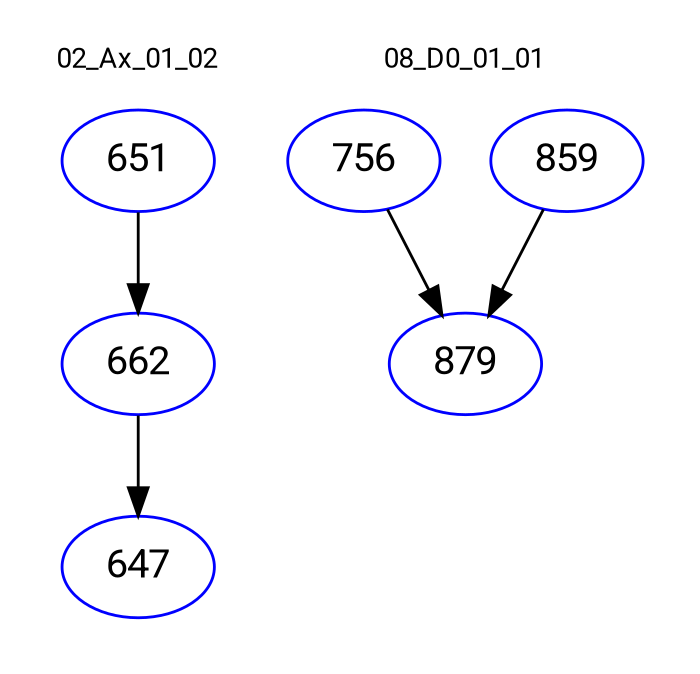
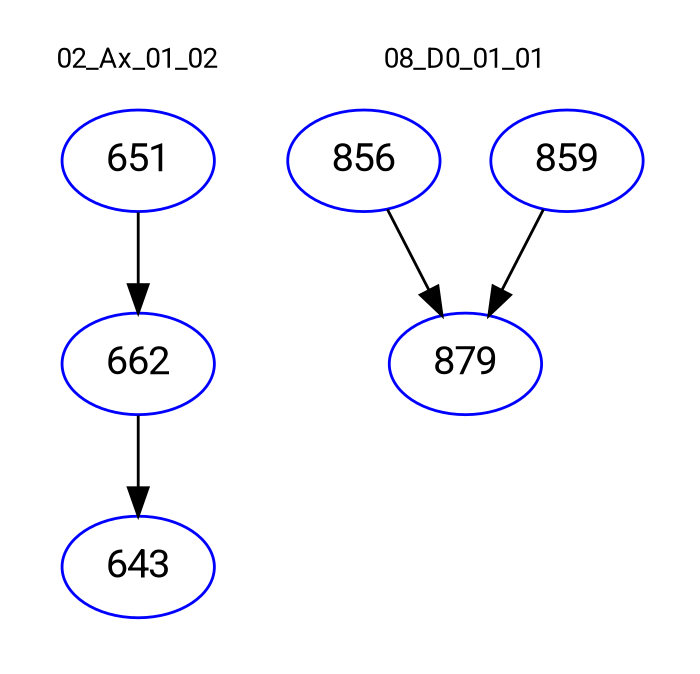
(364, 161) -> (364, 161)
(138, 567) -> (138, 567)
